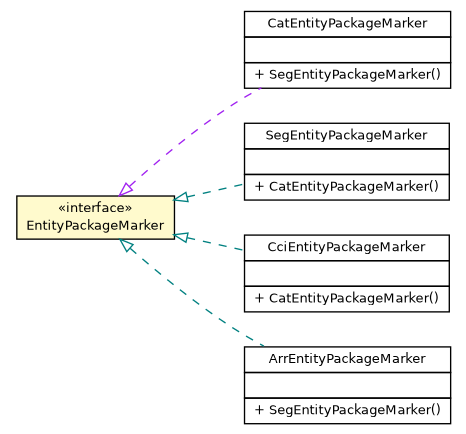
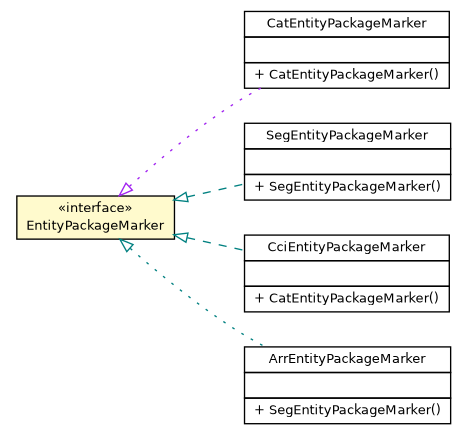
(348, 75) -> (347, 75)
(193, 133) -> (193, 133)
(347, 187) -> (348, 187)
(194, 301) -> (194, 301)
